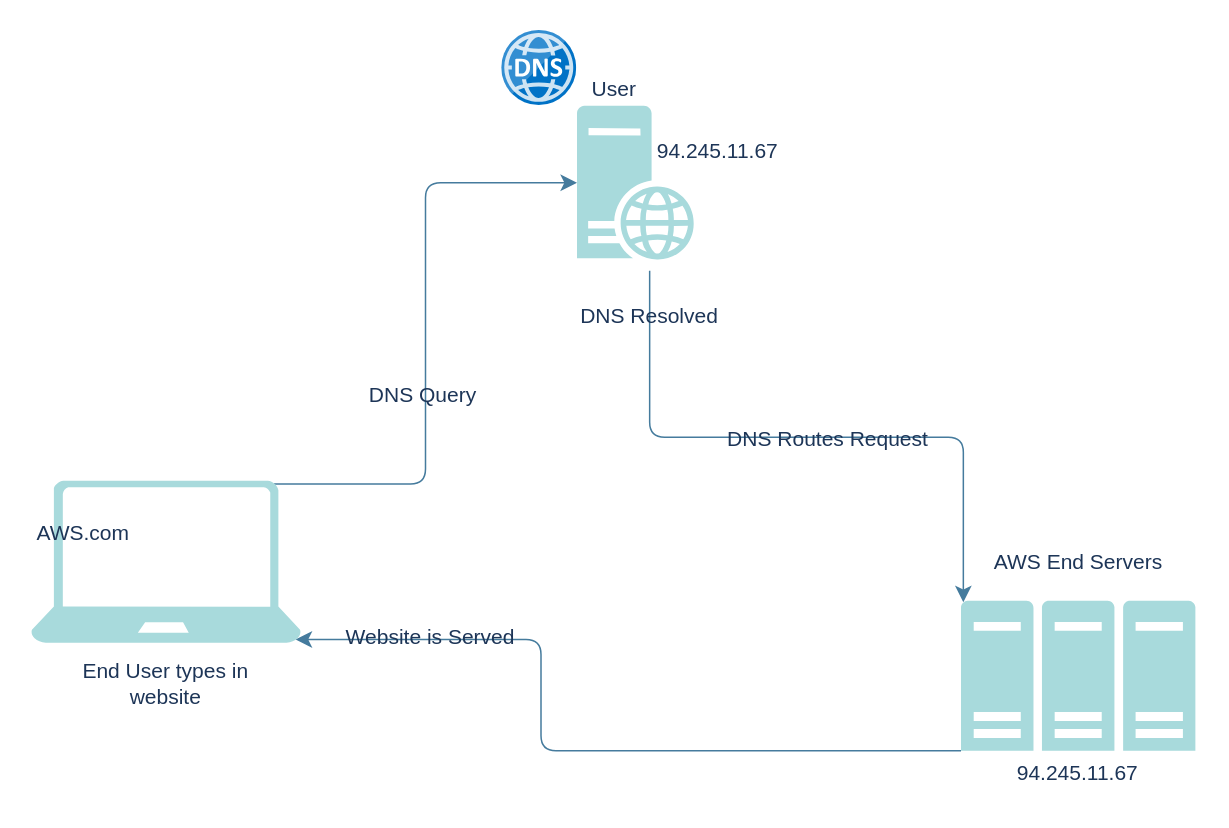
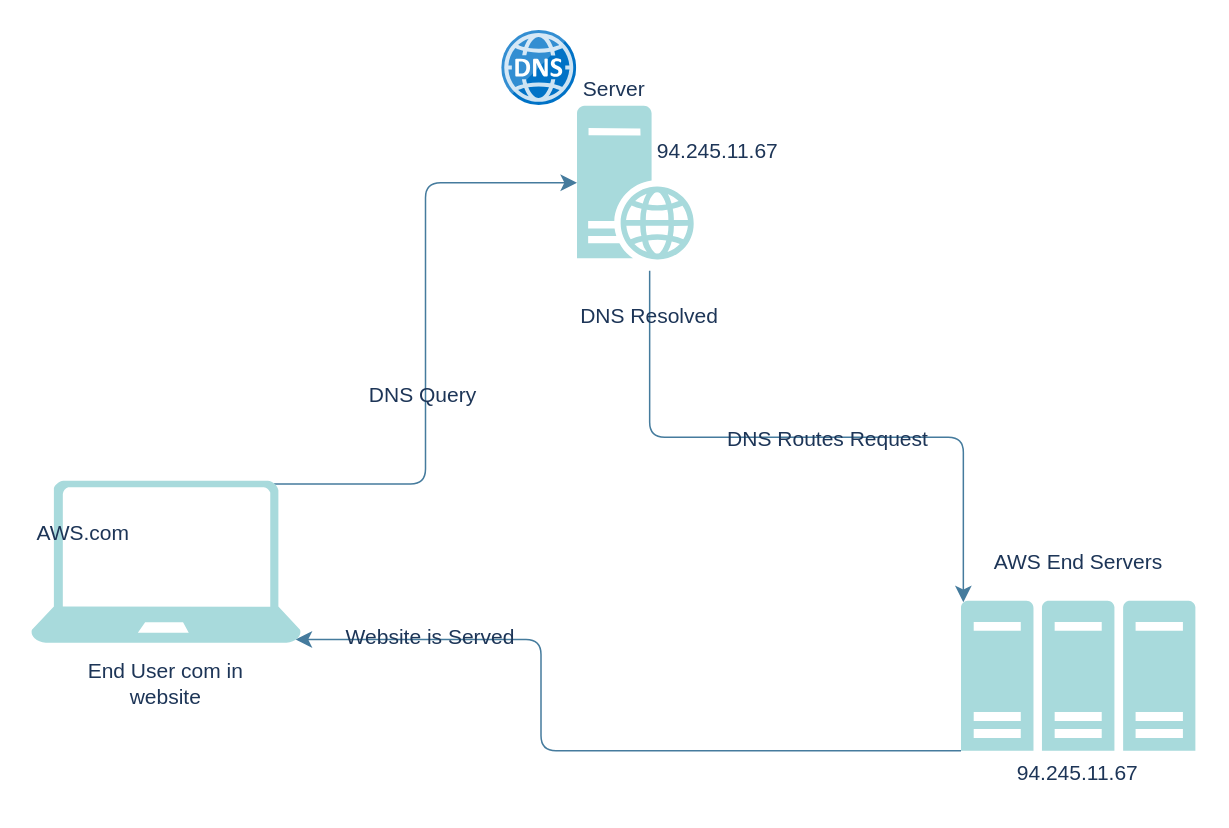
(614, 89) -> (614, 89)
(166, 683) -> (166, 683)
